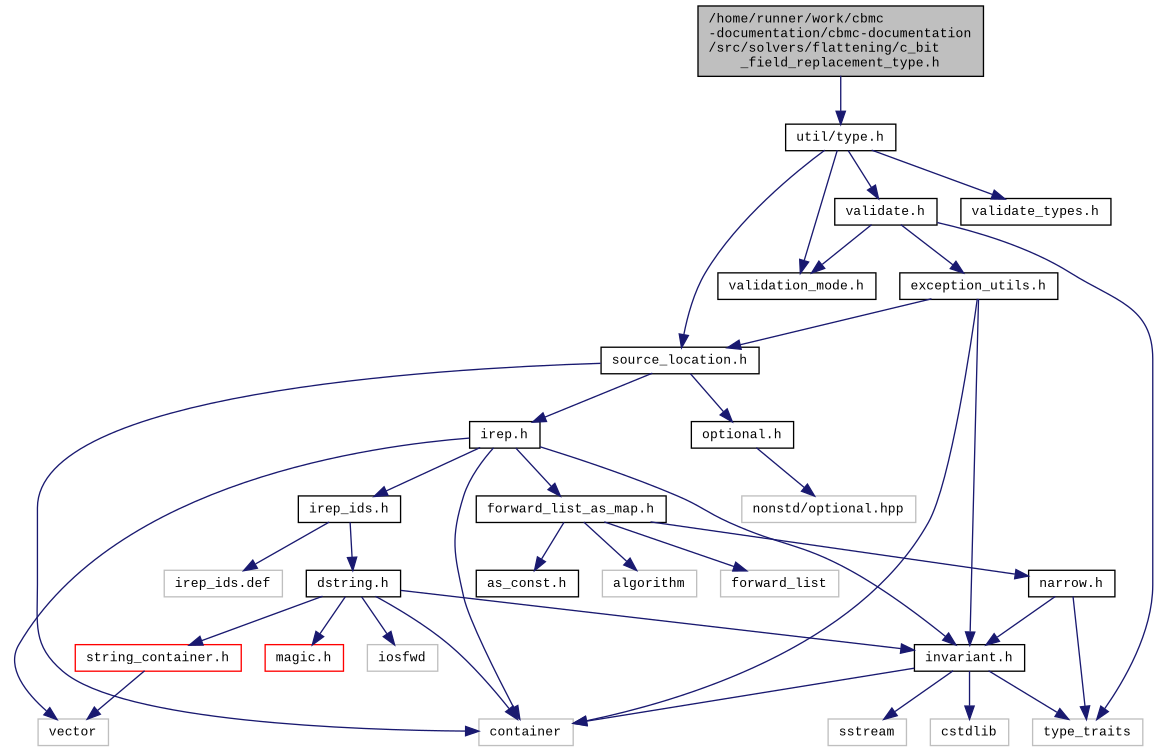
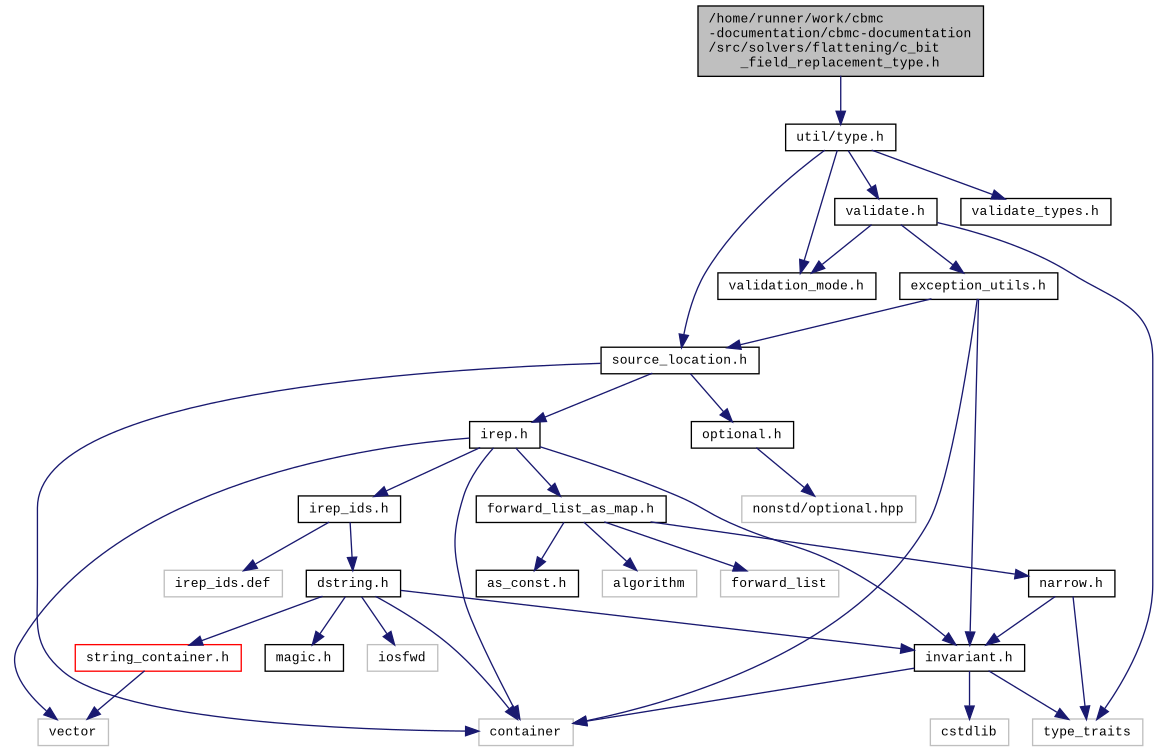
(304, 658) -> (304, 658)
(867, 732) -> none
